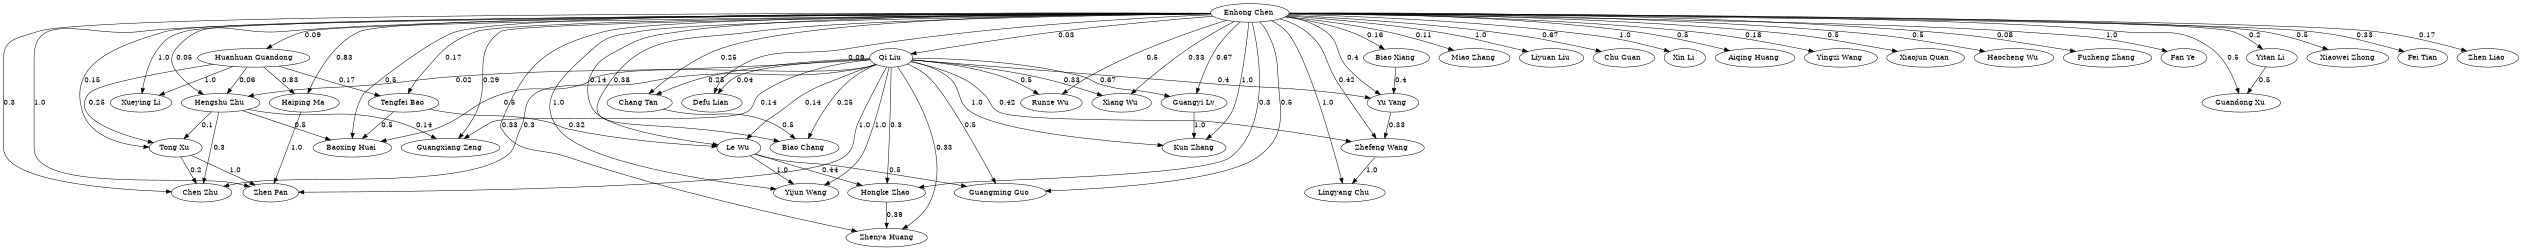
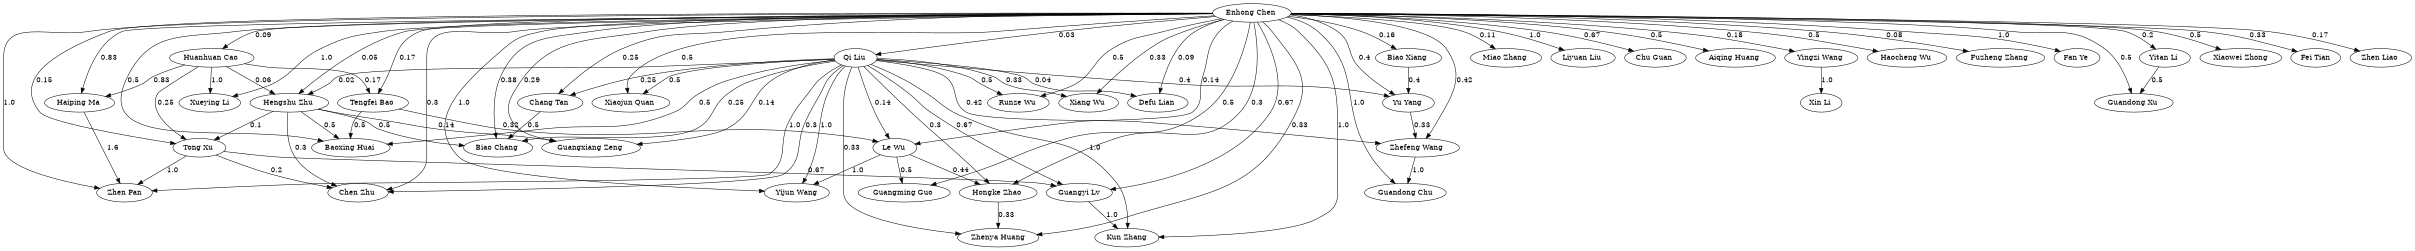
(1478, 24) -> (1821, 78)
(254, 58) -> (212, 58)
(957, 116) -> (738, 65)
none -> (387, 132)
(297, 148) -> (113, 148)
none -> (637, 169)
(1345, 193) -> (1405, 193)
(895, 215) -> (1006, 215)
